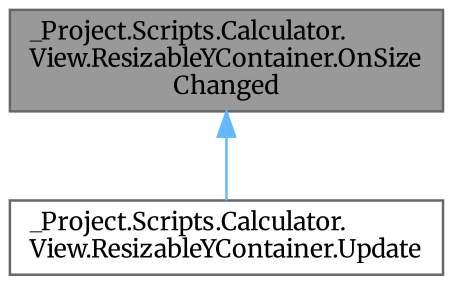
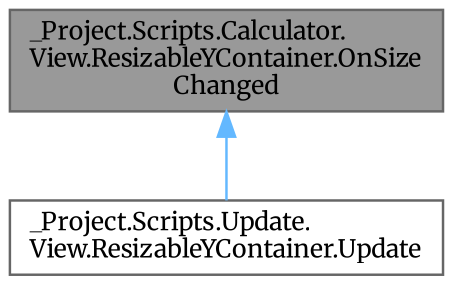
(226, 238) -> (226, 238)
